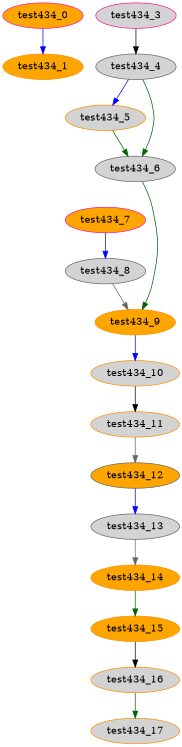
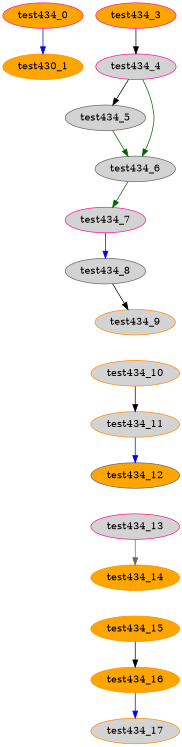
(136, 16) -> (136, 16)
(43, 67) -> (43, 67)
(136, 67) -> (136, 67)
(123, 89) -> (123, 89)
(105, 118) -> (105, 118)
(105, 220) -> (105, 220)
(158, 242) -> (122, 191)
(118, 294) -> (118, 294)
(135, 322) -> (135, 322)
(135, 344) -> none
(135, 446) -> (135, 446)
(135, 498) -> none
(135, 527) -> (135, 527)
(135, 600) -> none
(135, 680) -> (135, 680)
(135, 702) -> (135, 702)
